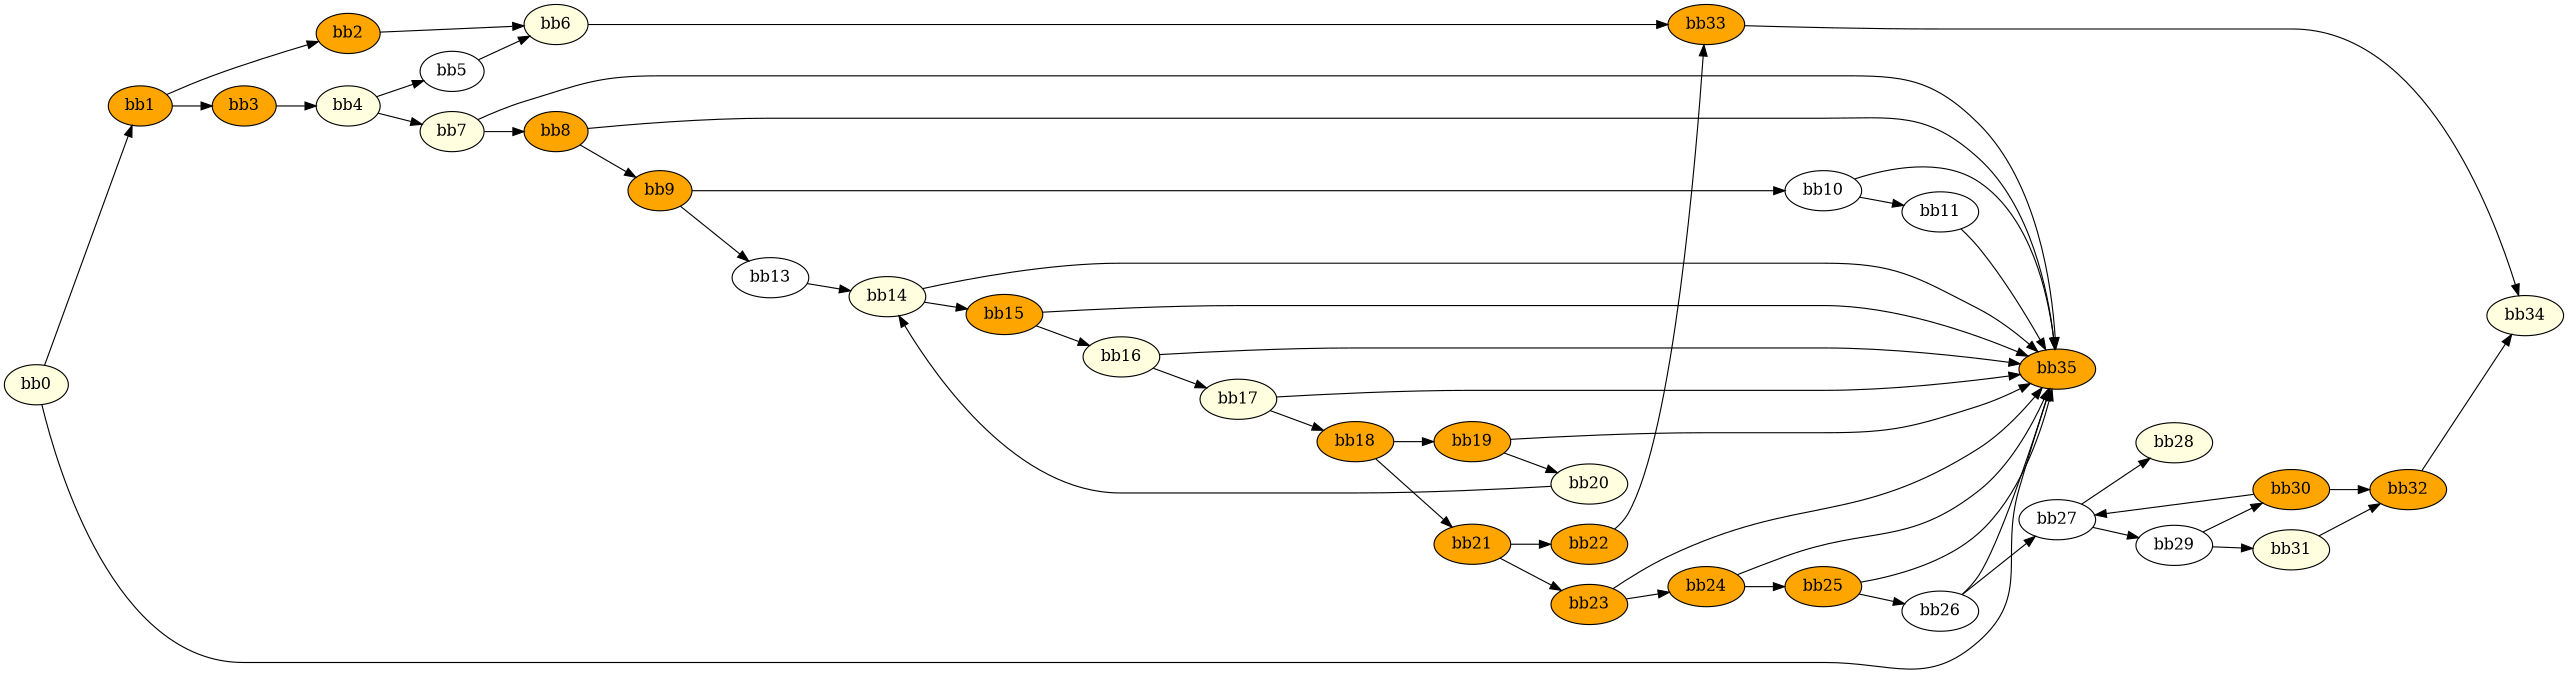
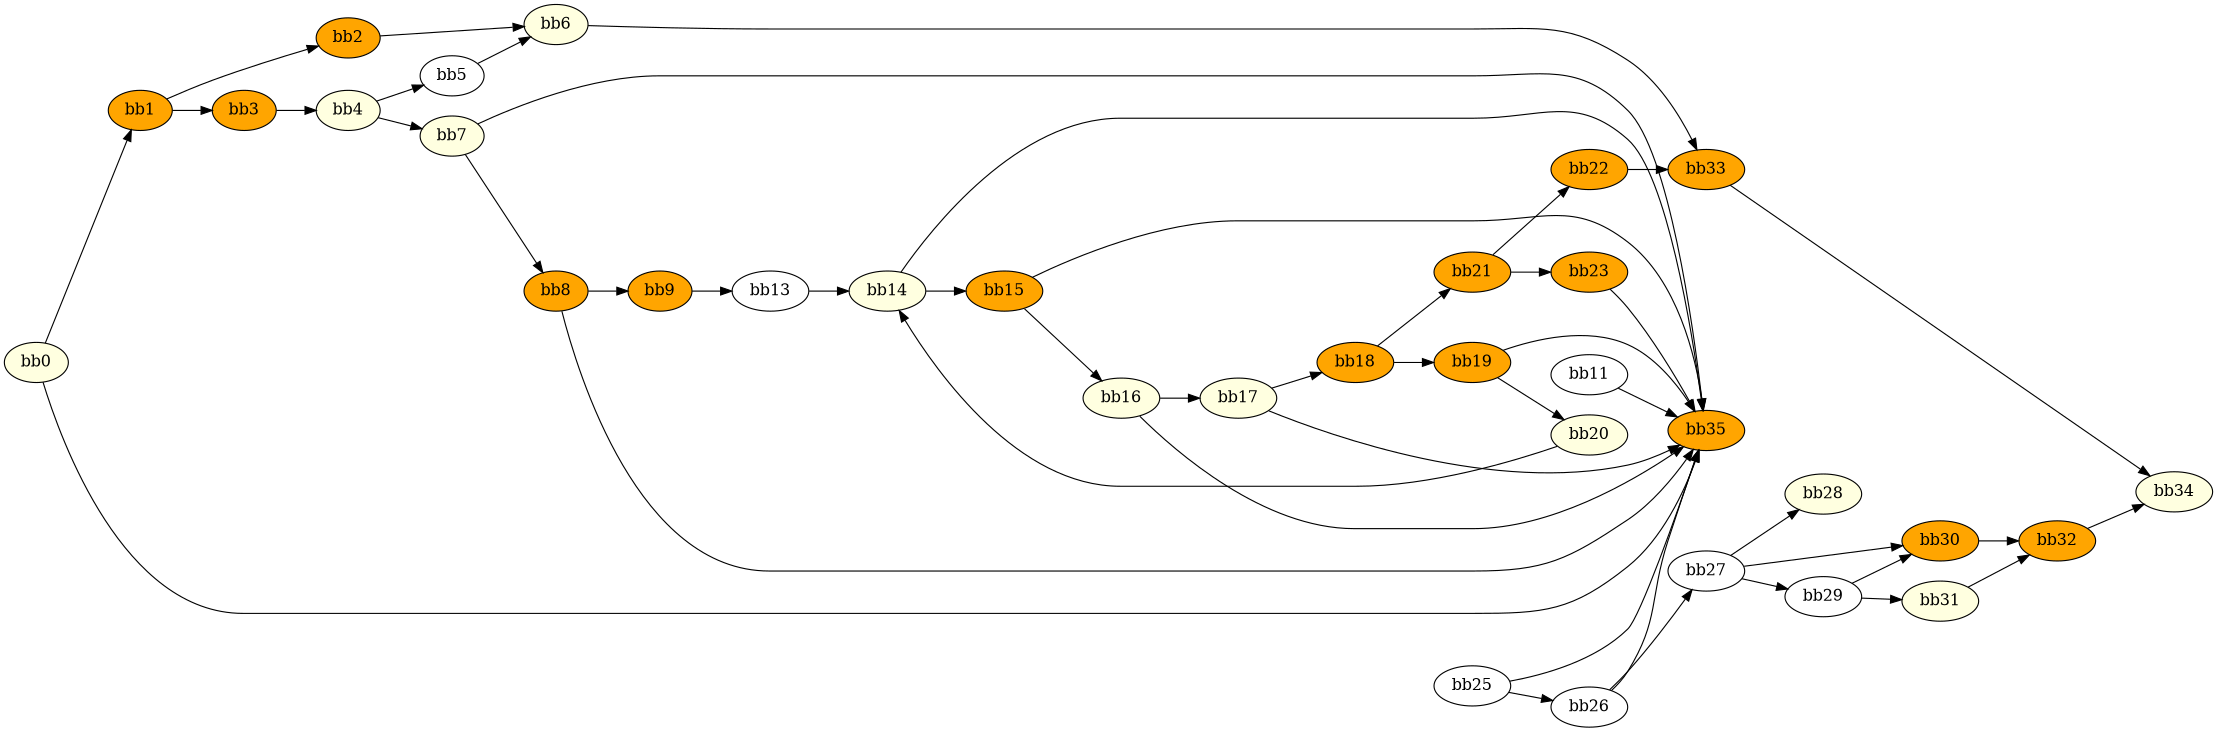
(1823, 191) -> none
(2180, 504) -> (1818, 557)
(1706, 587) -> none
(1823, 587) -> (1472, 686)
